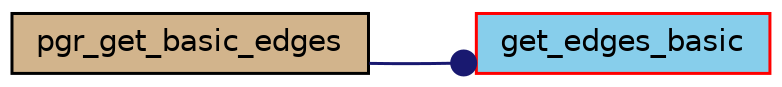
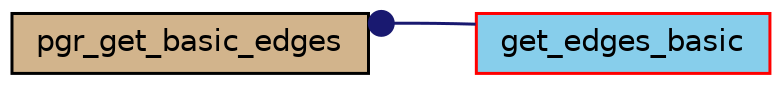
(410, 64) -> (435, 23)
